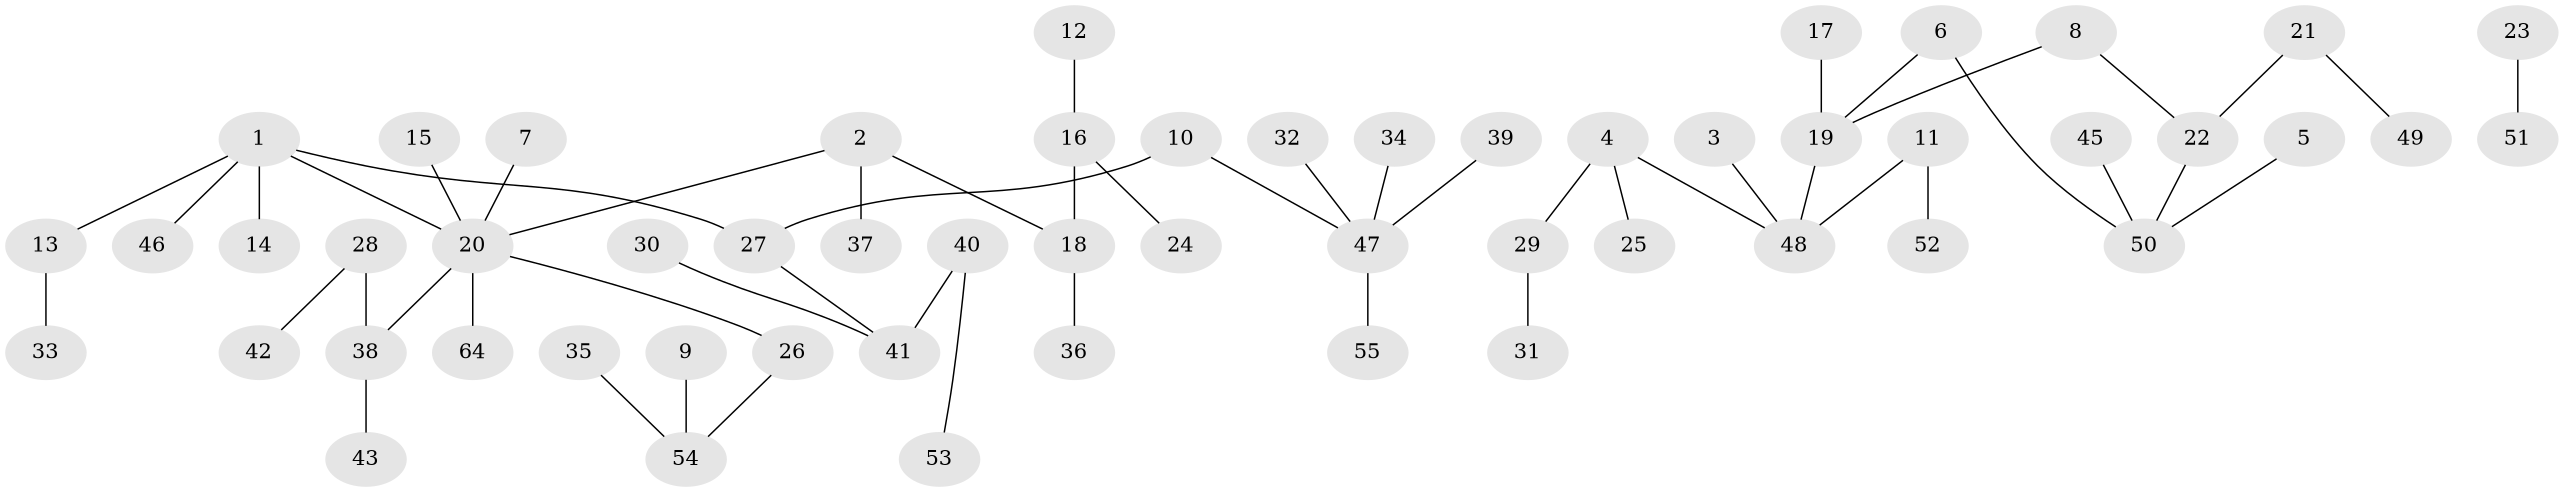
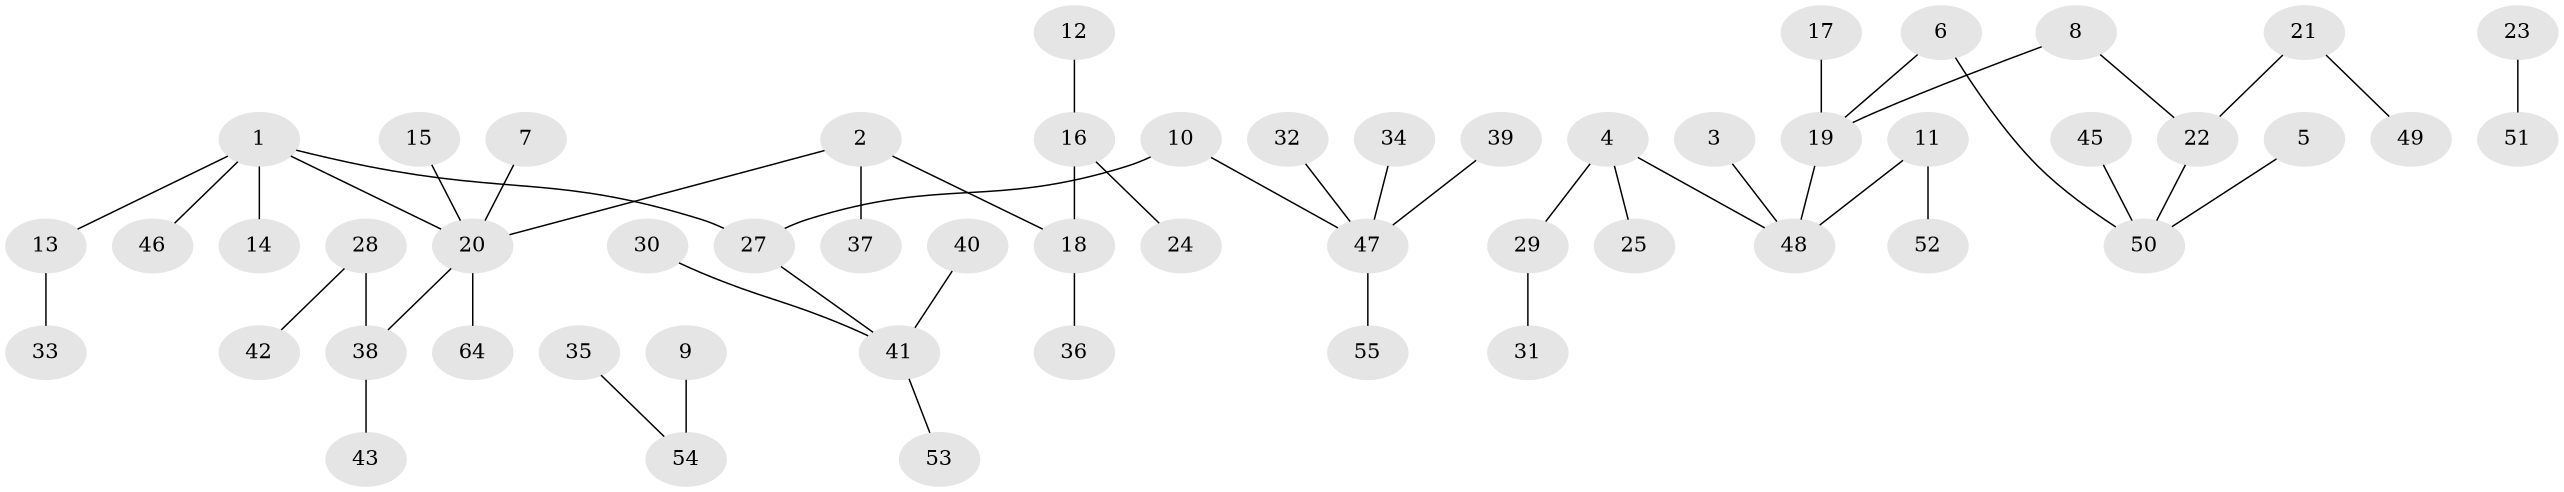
(793, 353) -> none
(956, 353) -> (919, 406)
